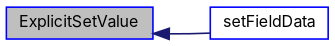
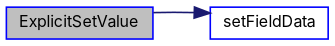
(190, 34) -> (174, 12)
